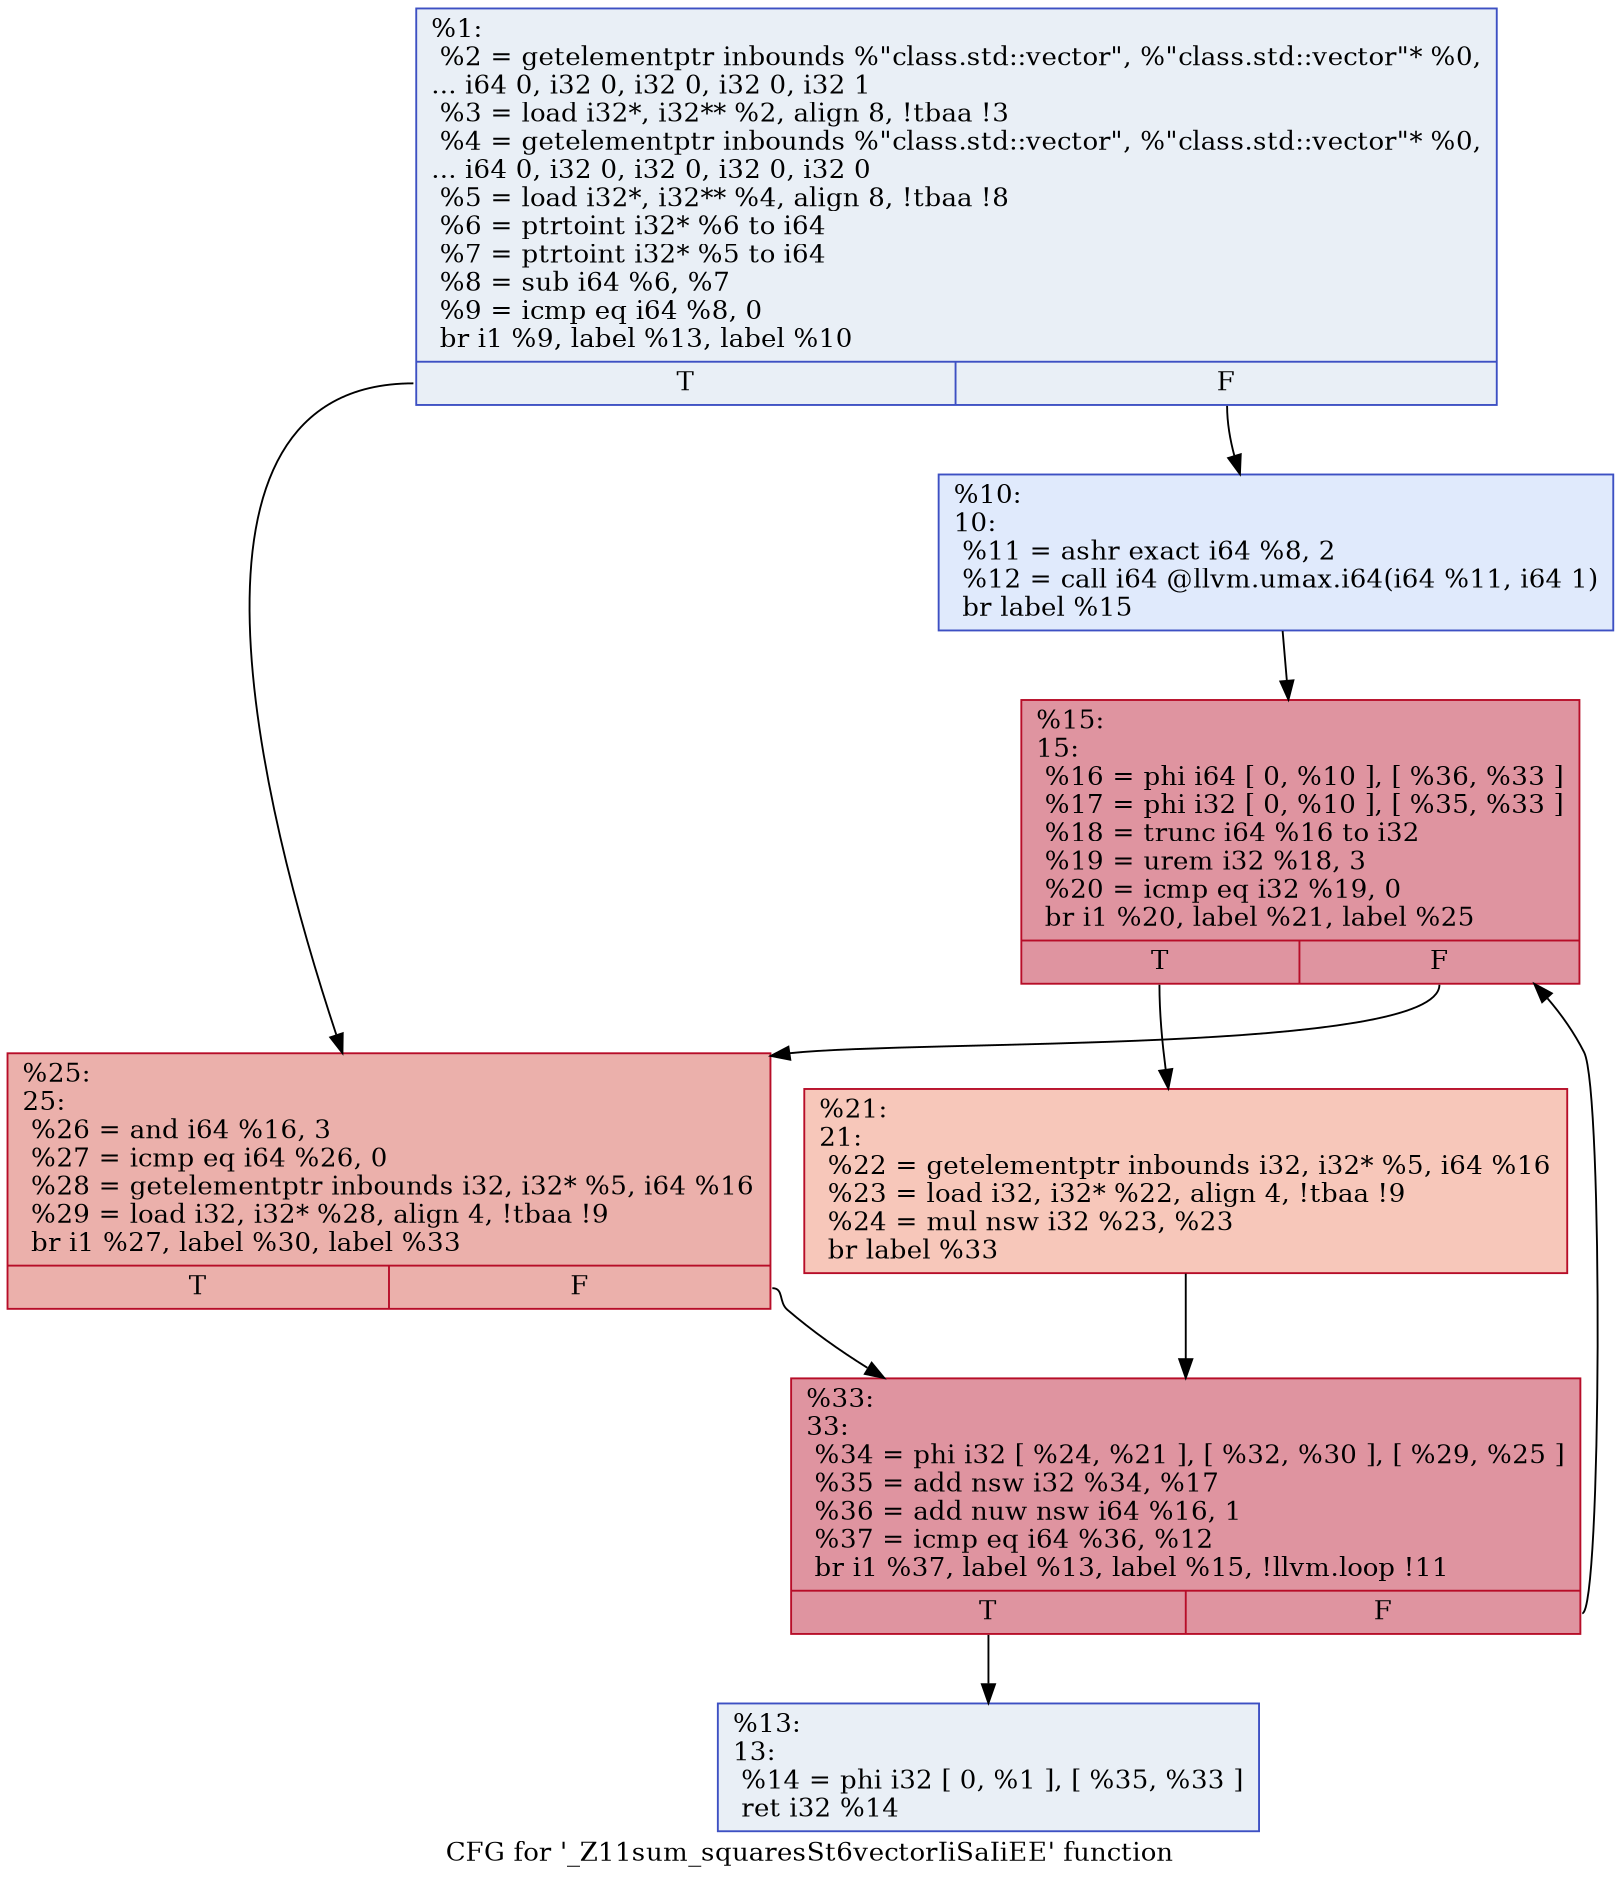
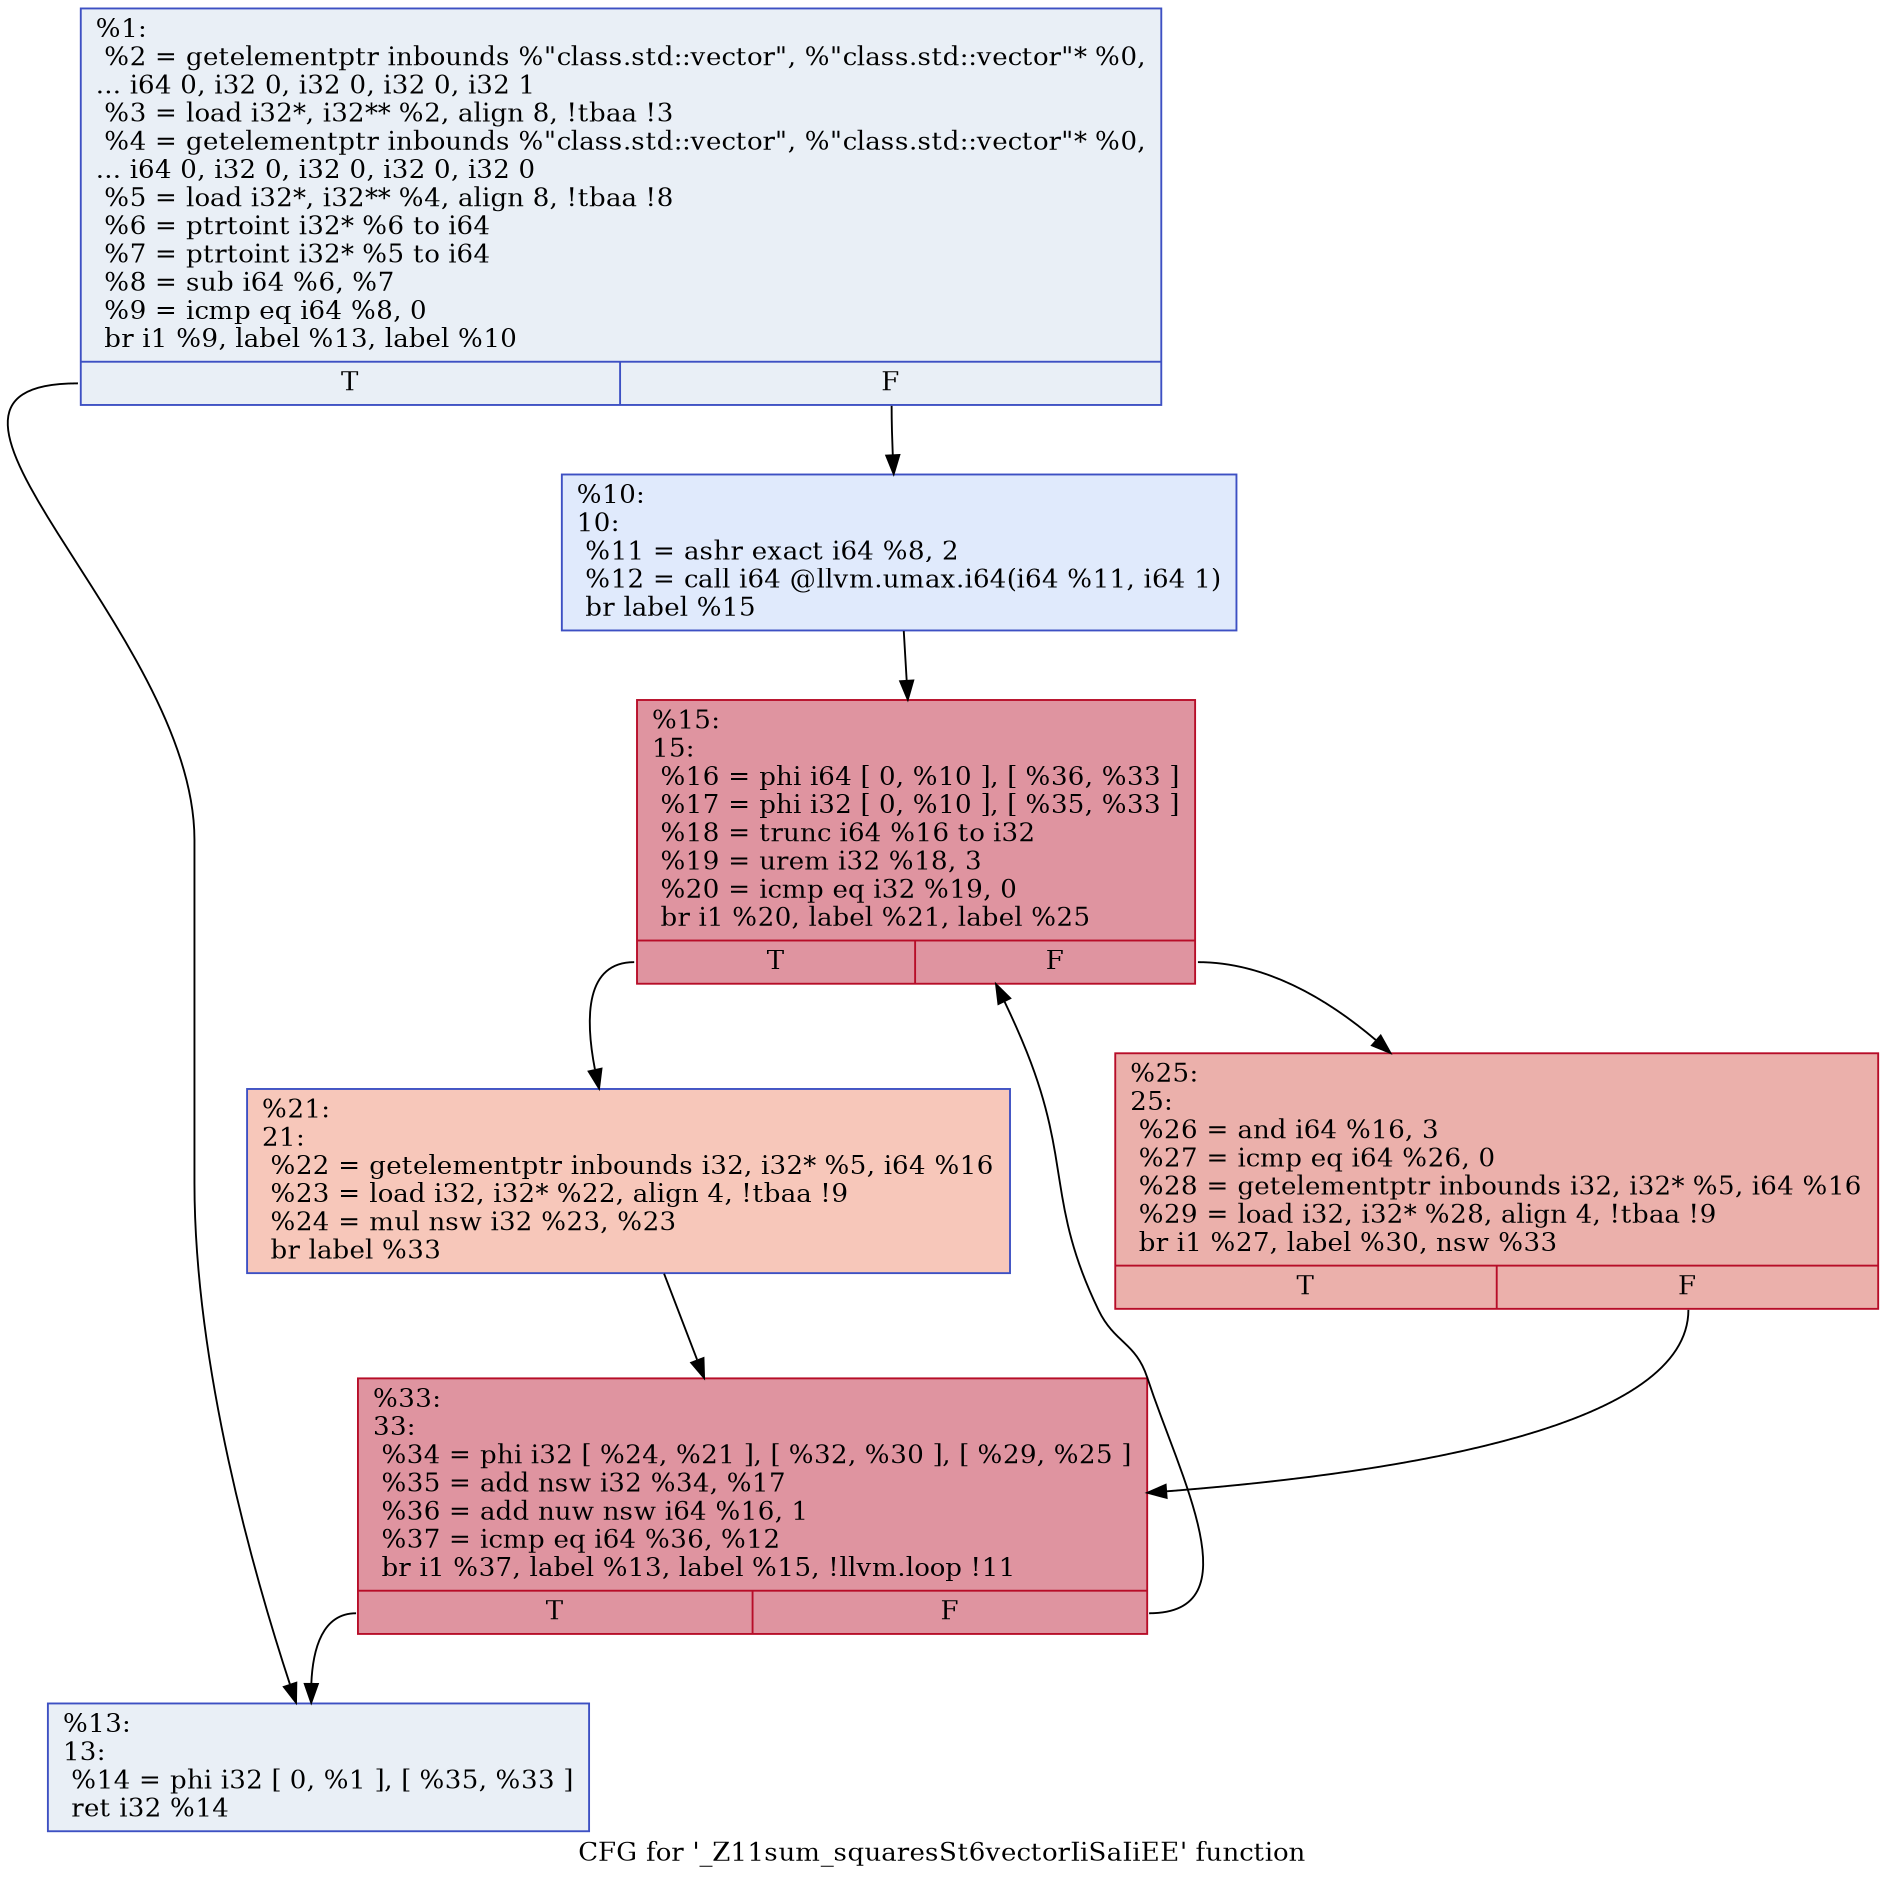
(254, 669) -> (194, 993)
(1186, 1181) -> (629, 1181)
(242, 1243) -> (1345, 1243)
